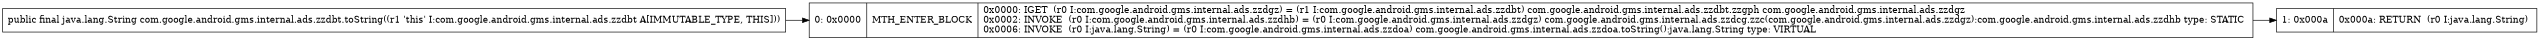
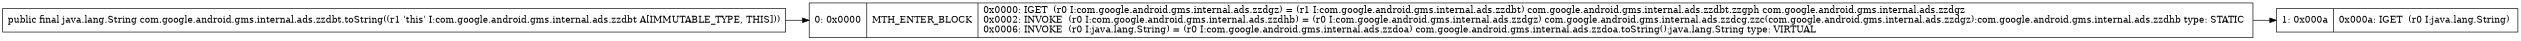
(2435, 20) -> (2426, 20)
